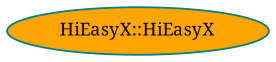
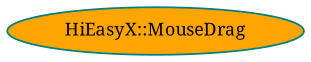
(138, 31) -> (156, 31)
